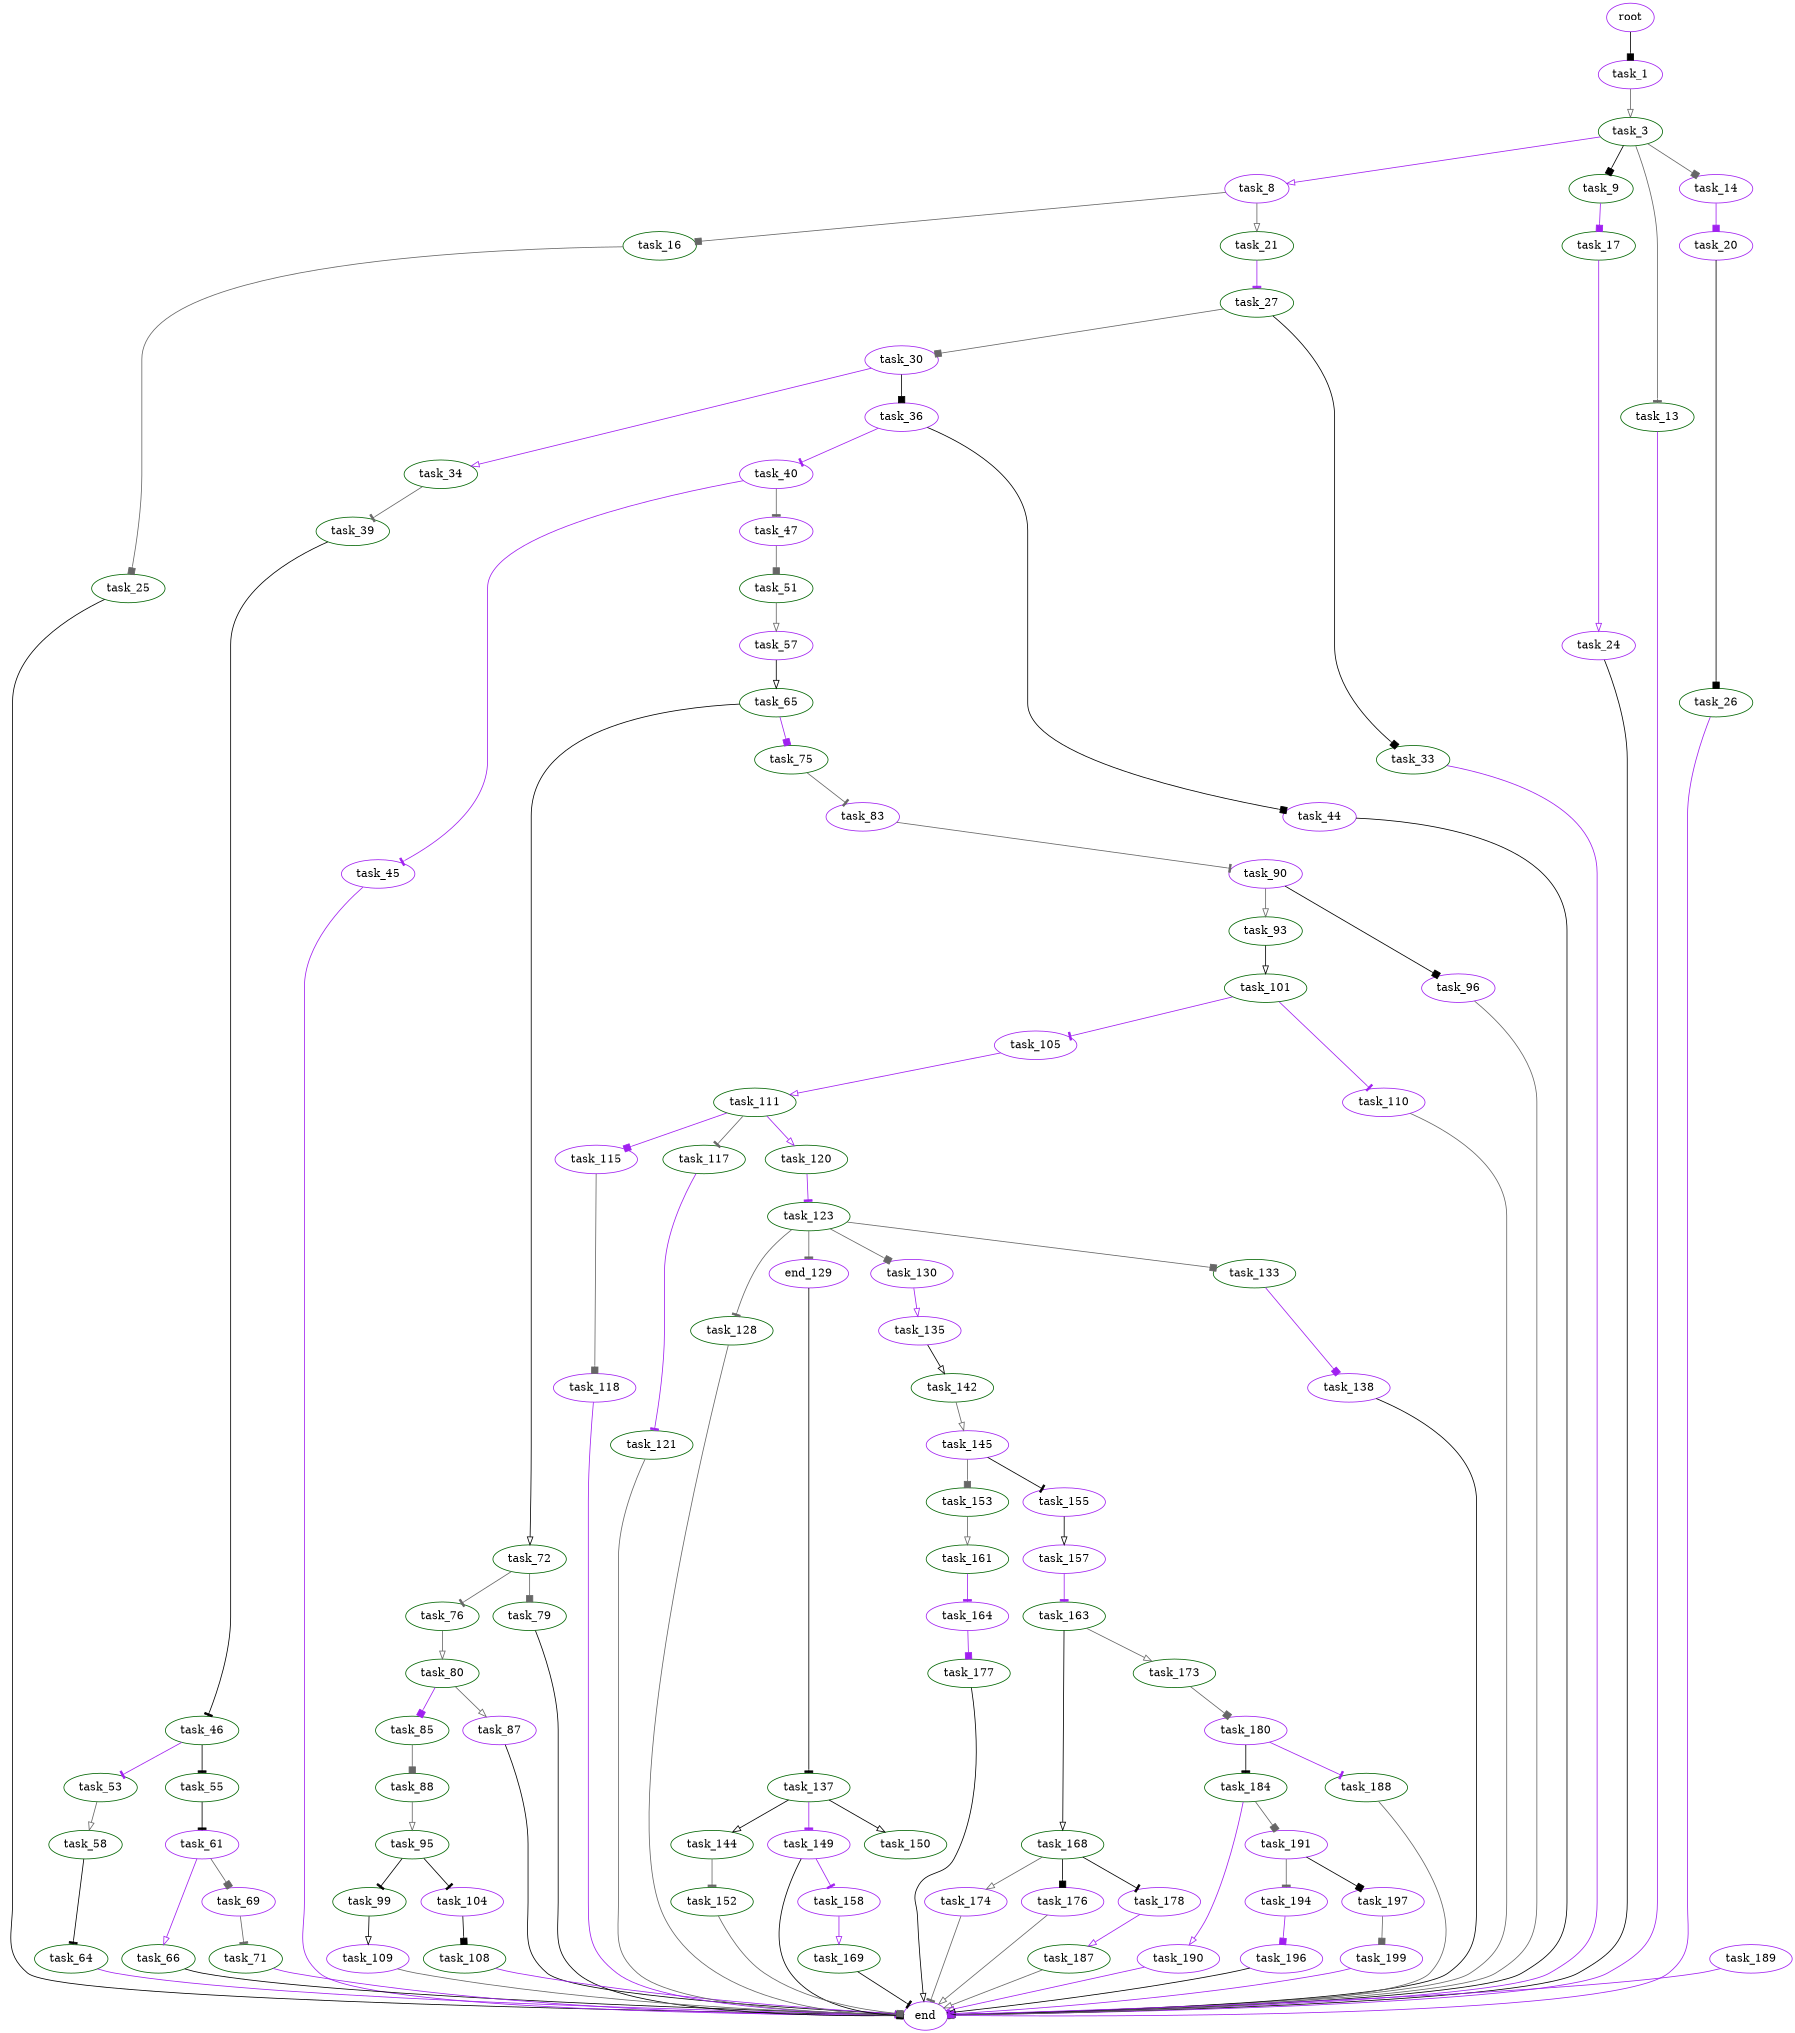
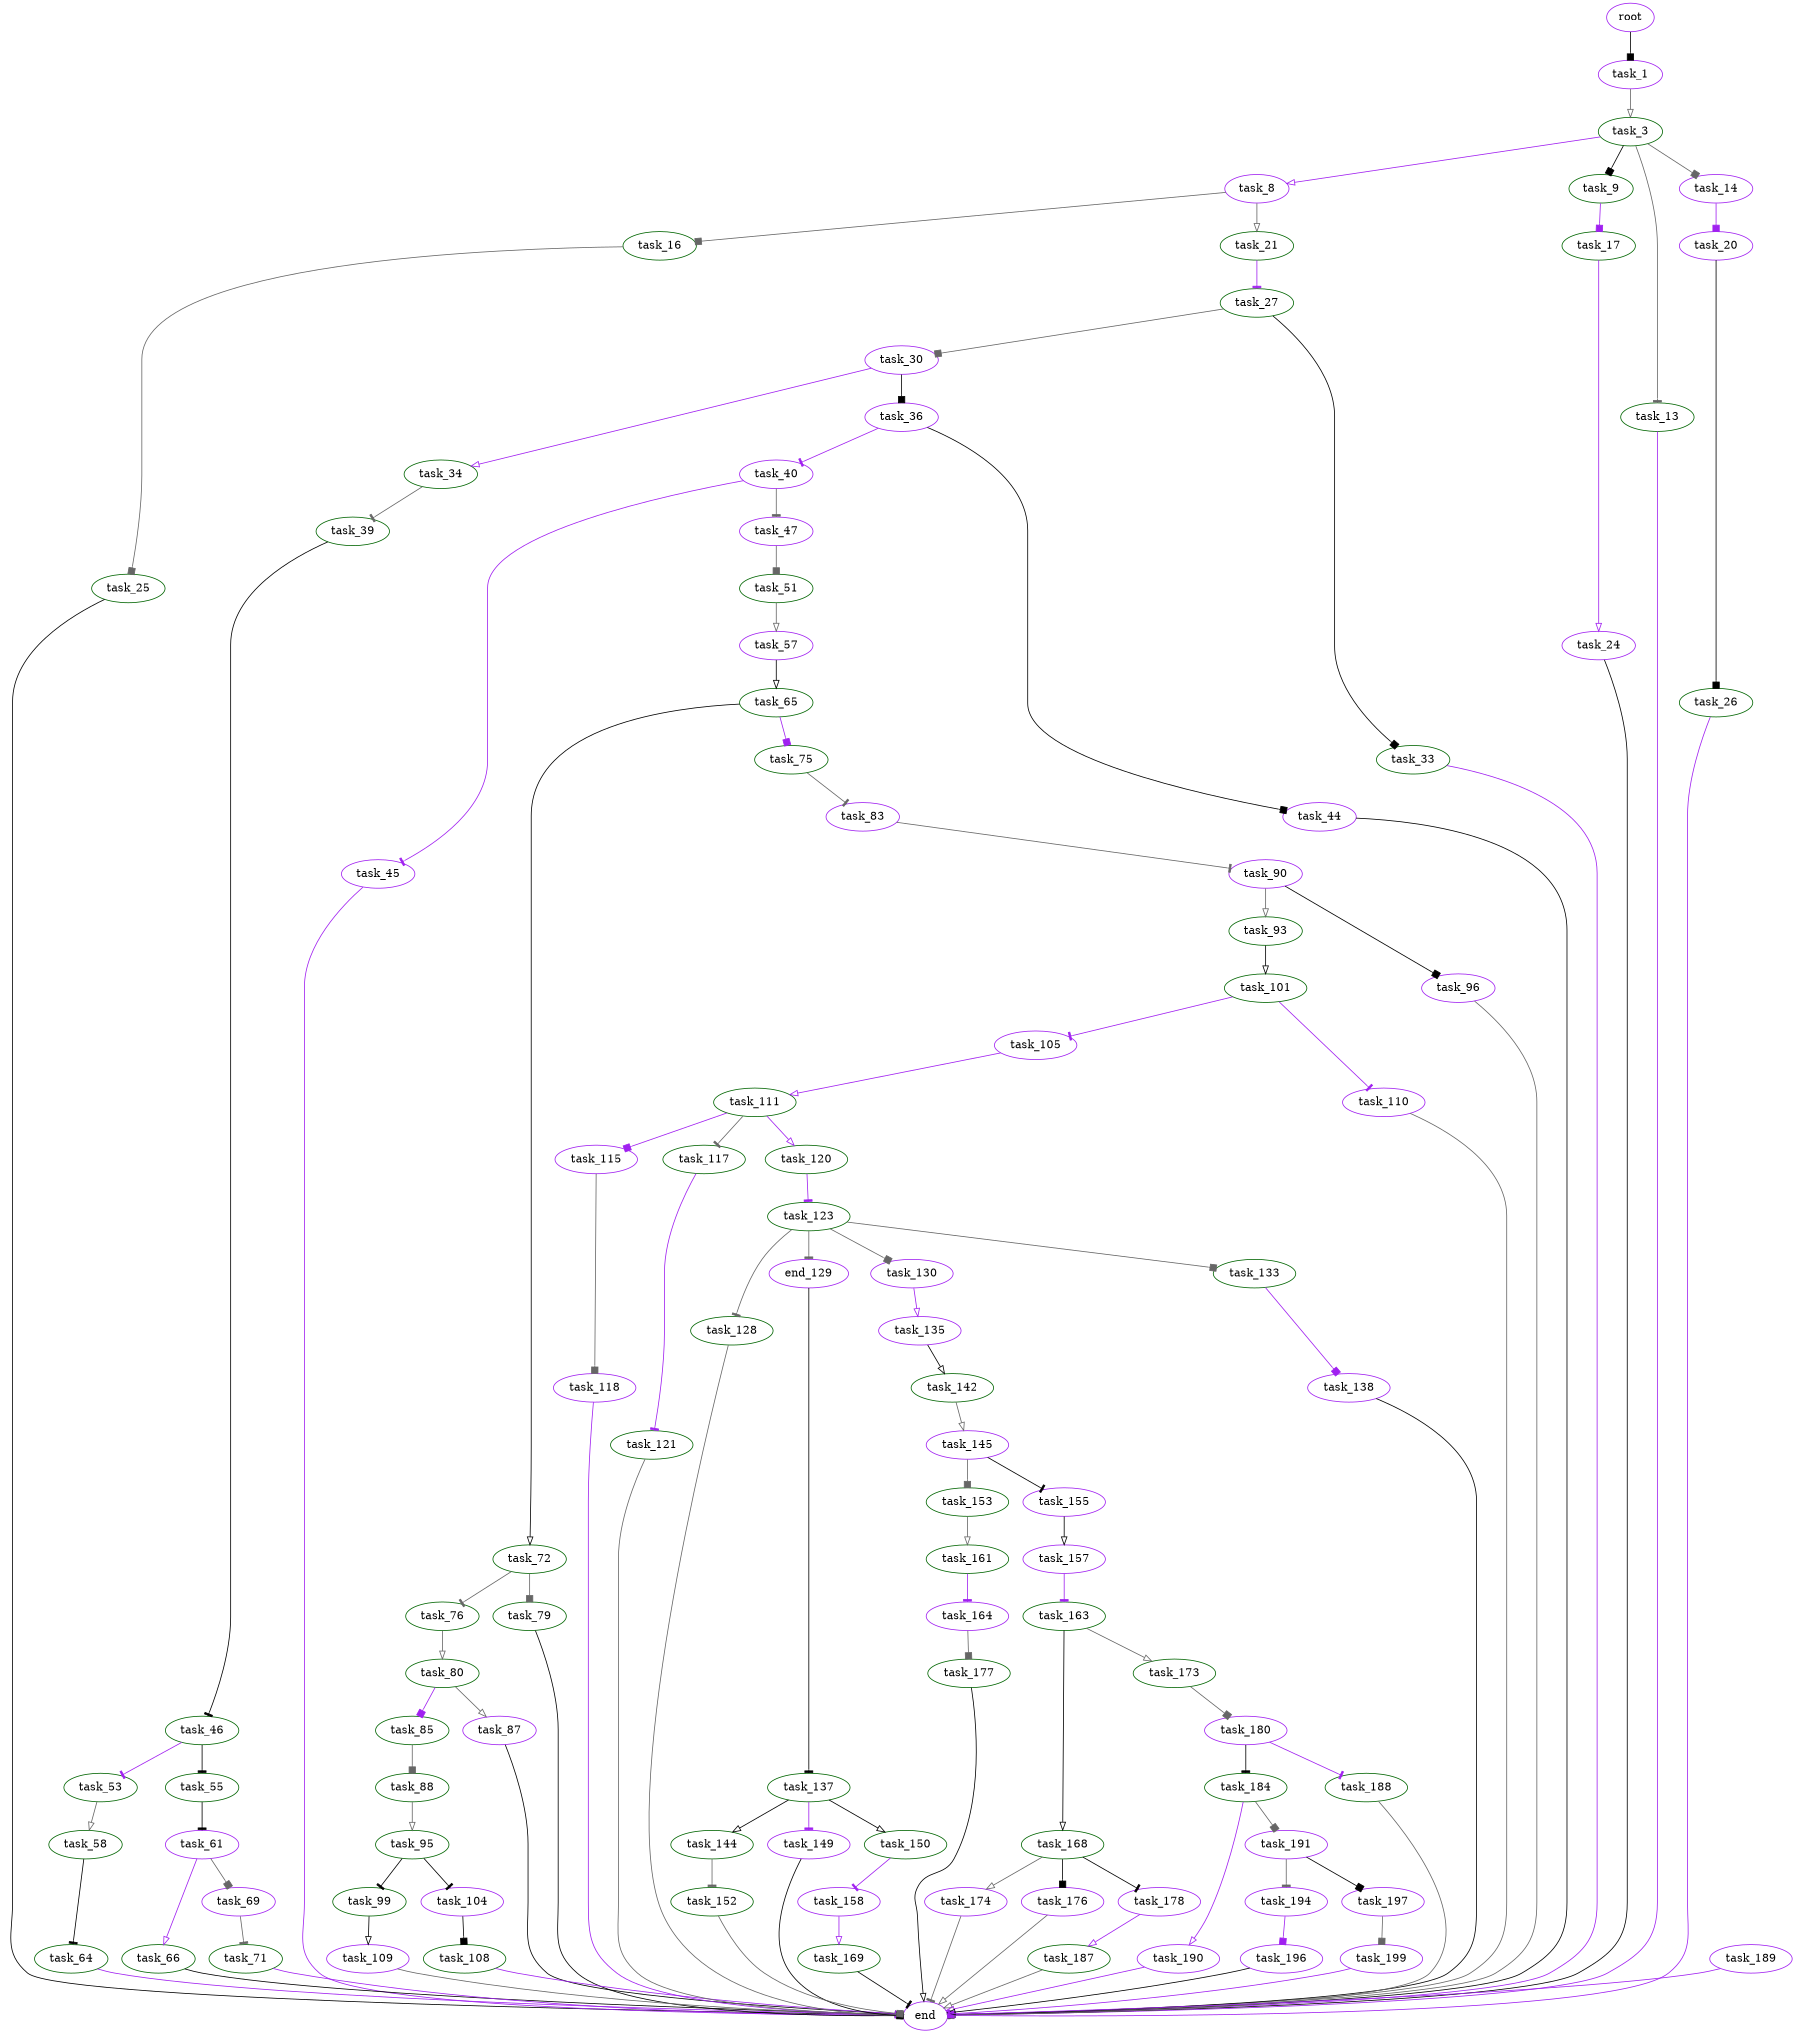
(968, 1641) -> (968, 1641)
(823, 1871) -> (874, 1872)
